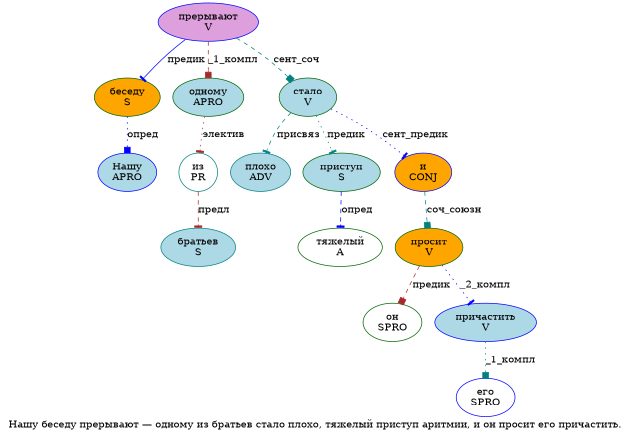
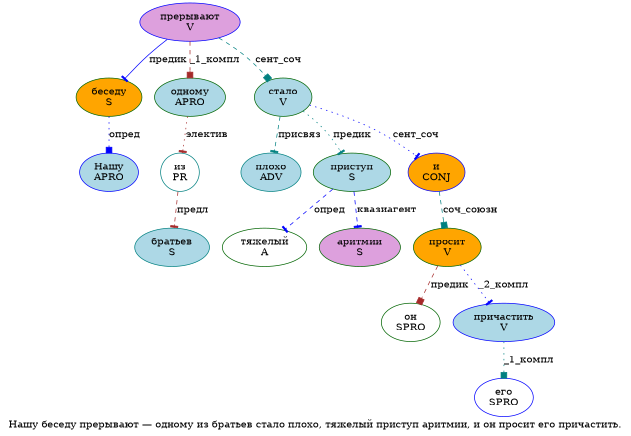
(415, 135) -> (416, 135)
none -> (360, 247)
